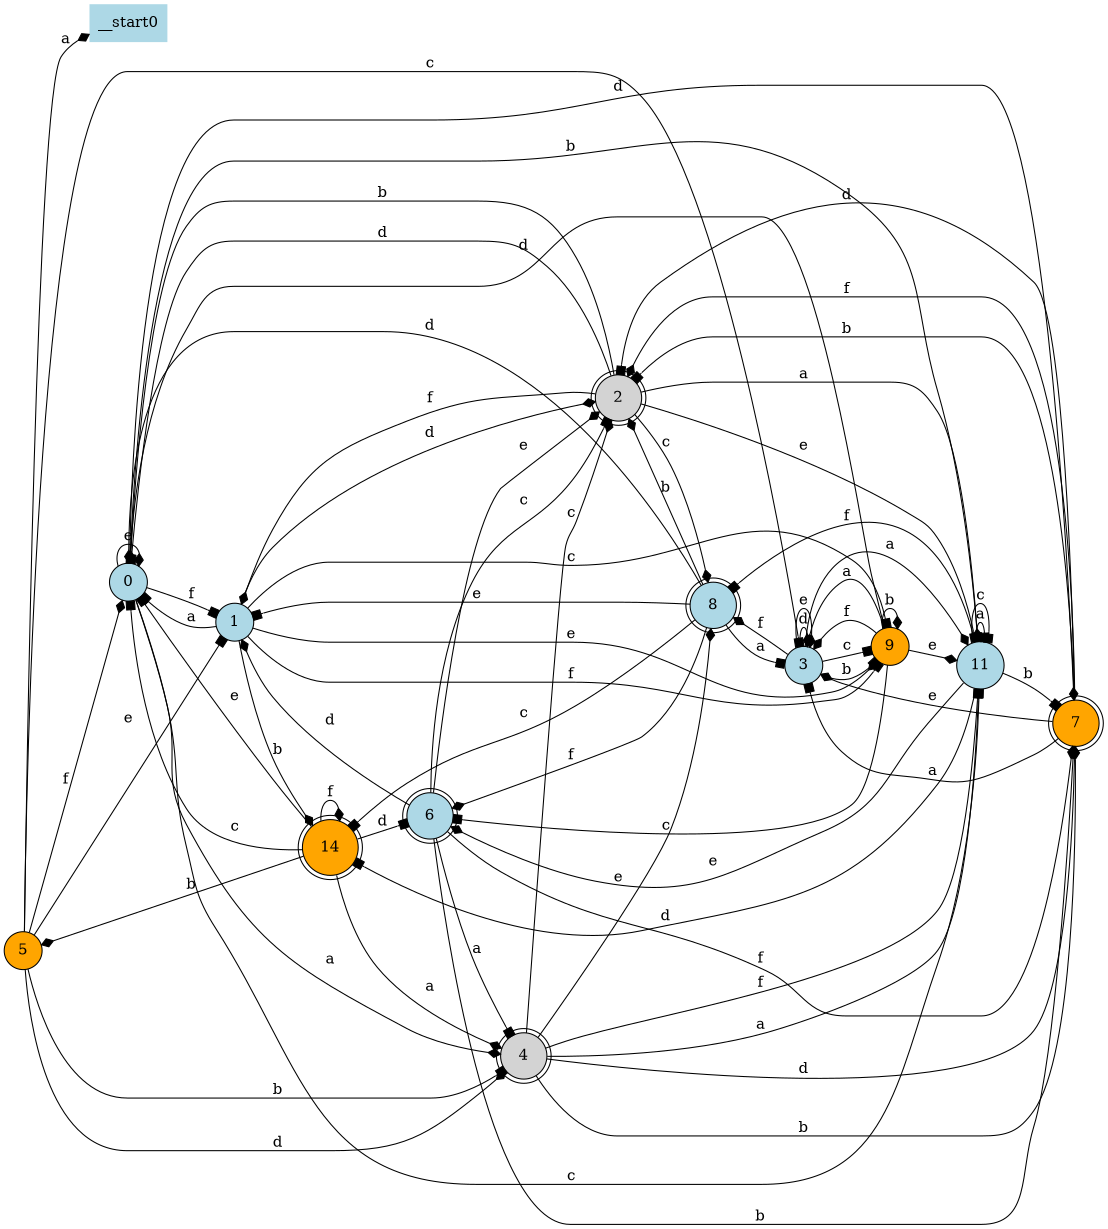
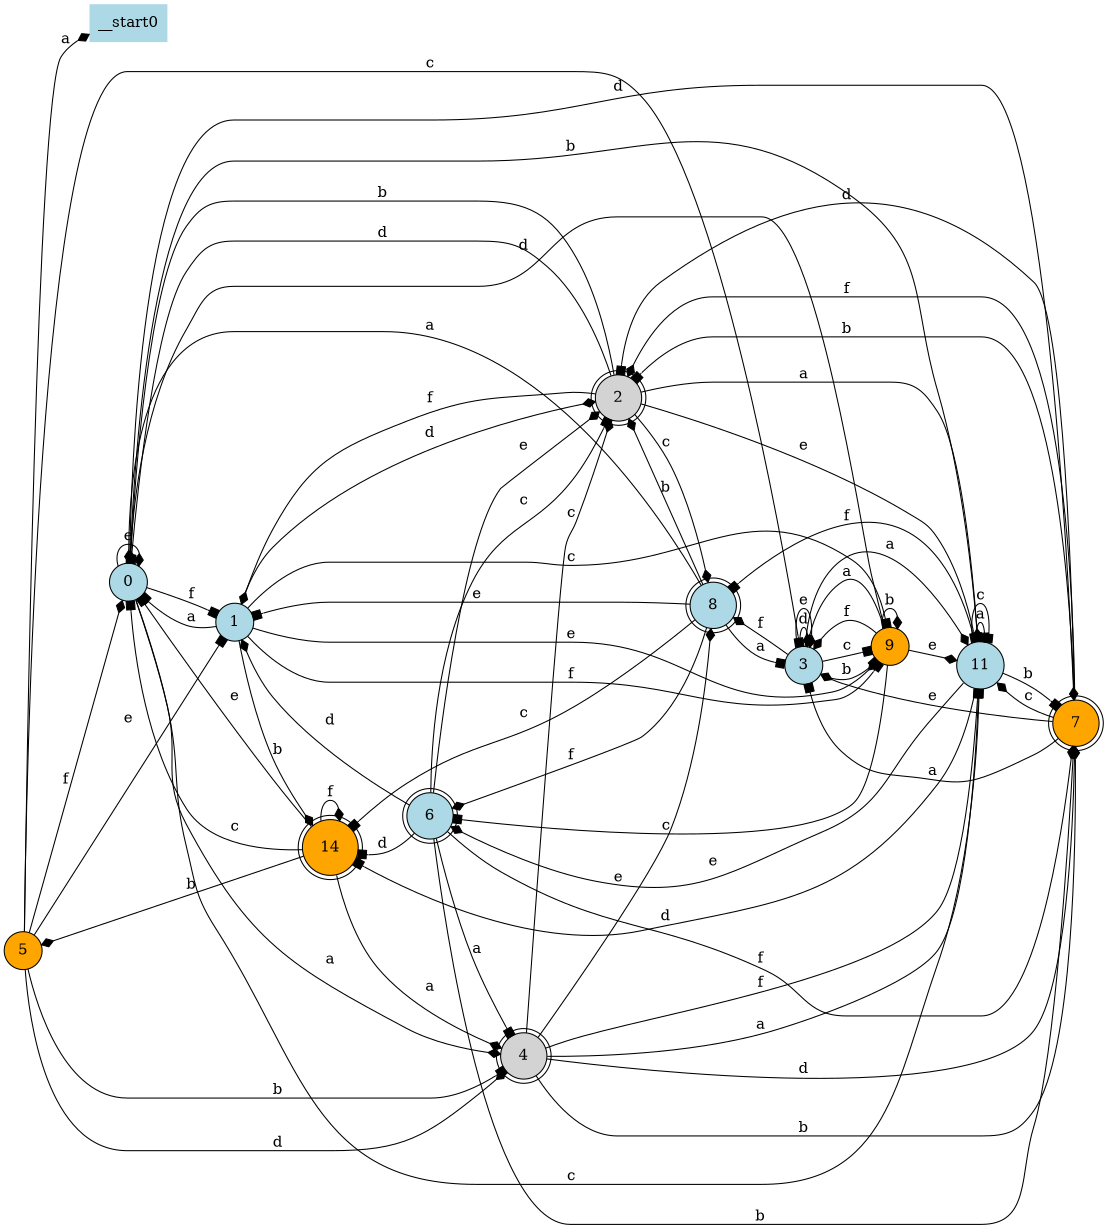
(430, 326) -> (430, 326)
none -> (1029, 707)
(377, 833) -> (394, 849)
